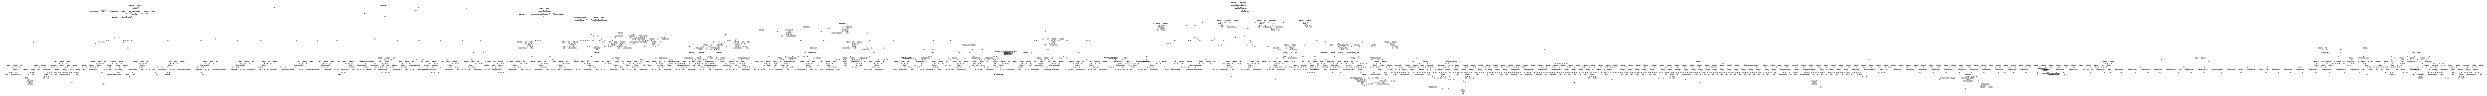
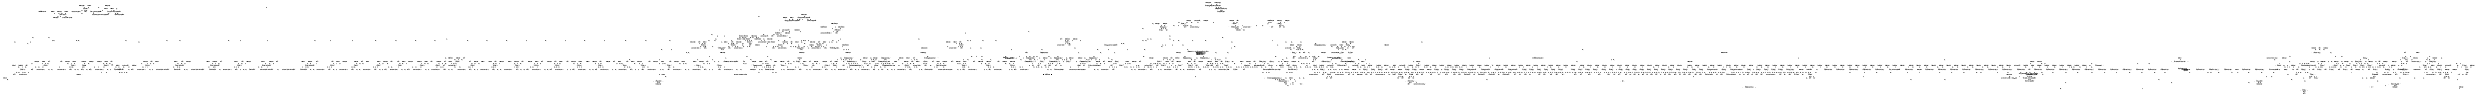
(1376, 74) -> none
